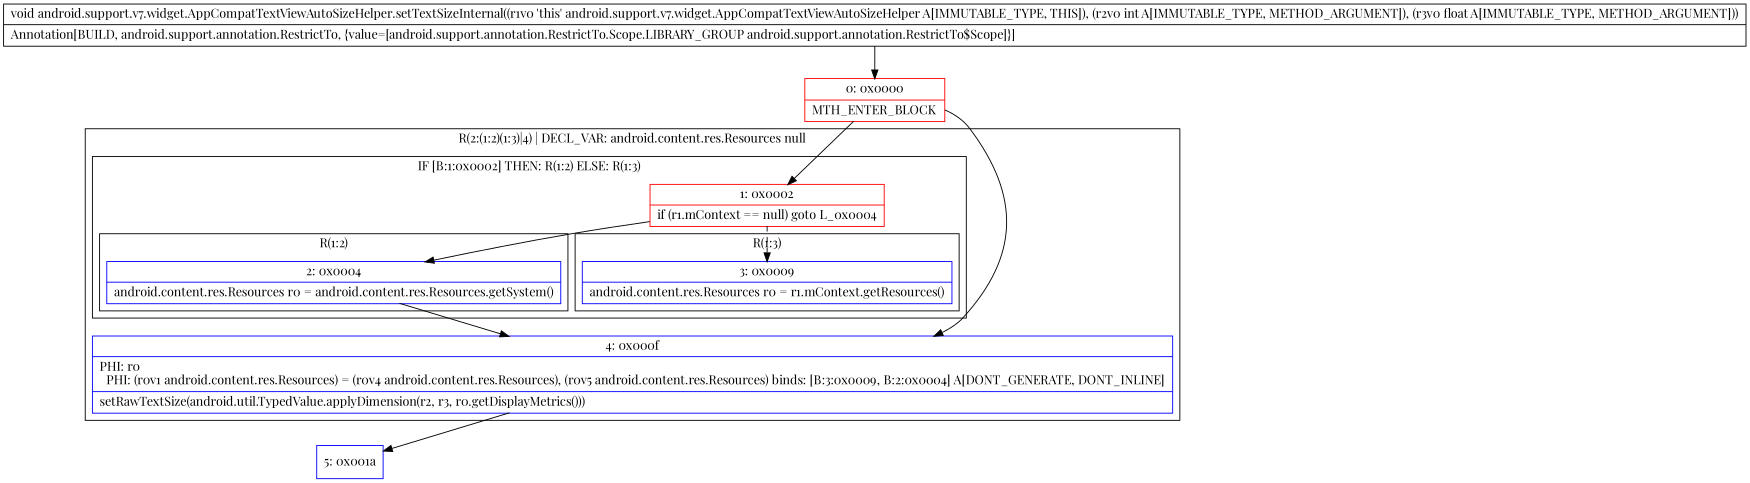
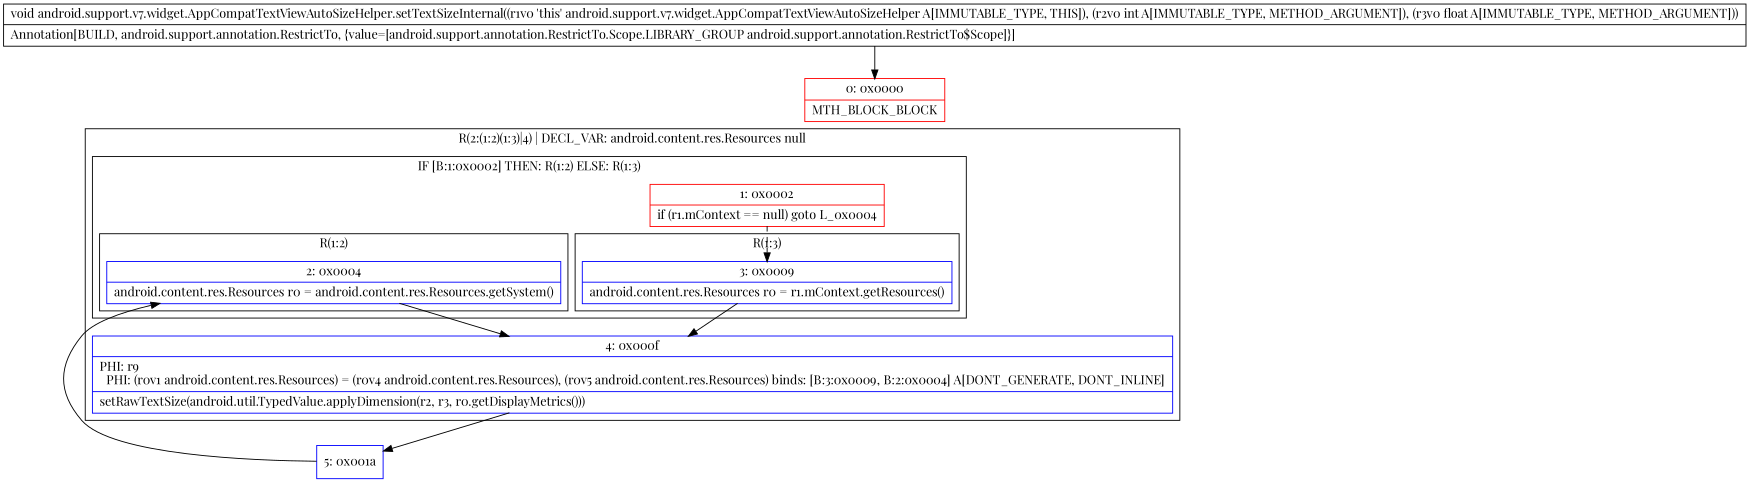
(874, 110) -> (875, 110)
(824, 150) -> none
(1006, 222) -> (707, 324)
(536, 240) -> (113, 438)
(122, 367) -> (122, 367)
